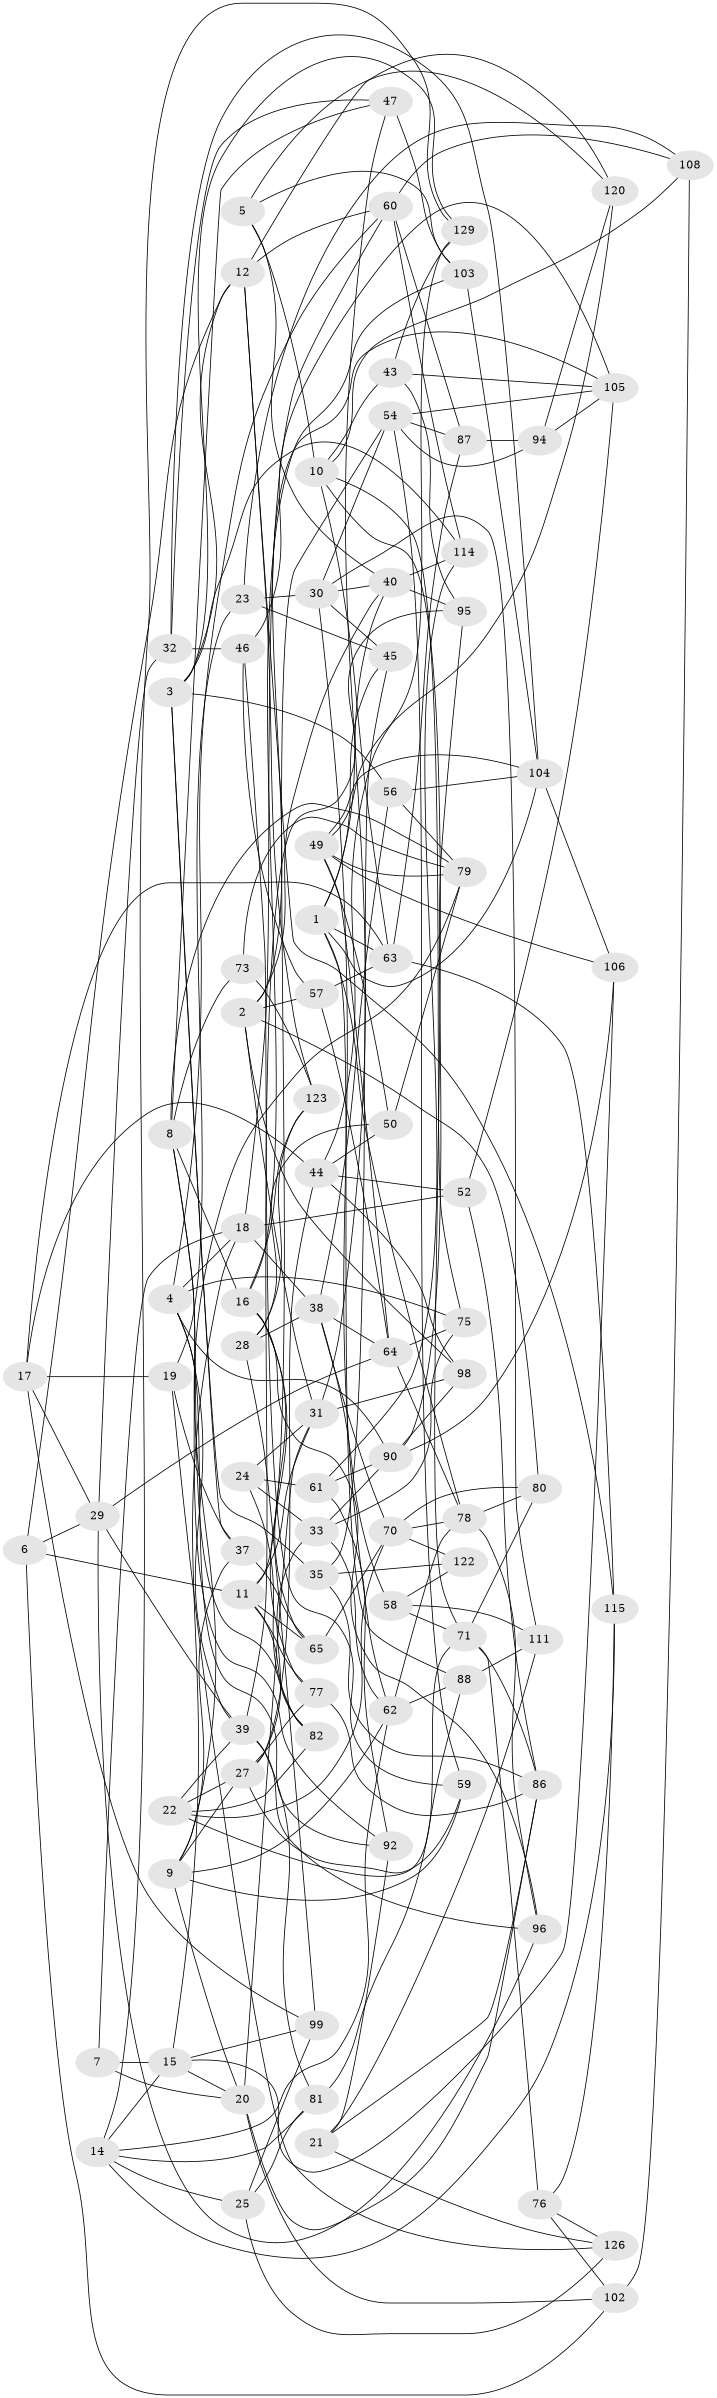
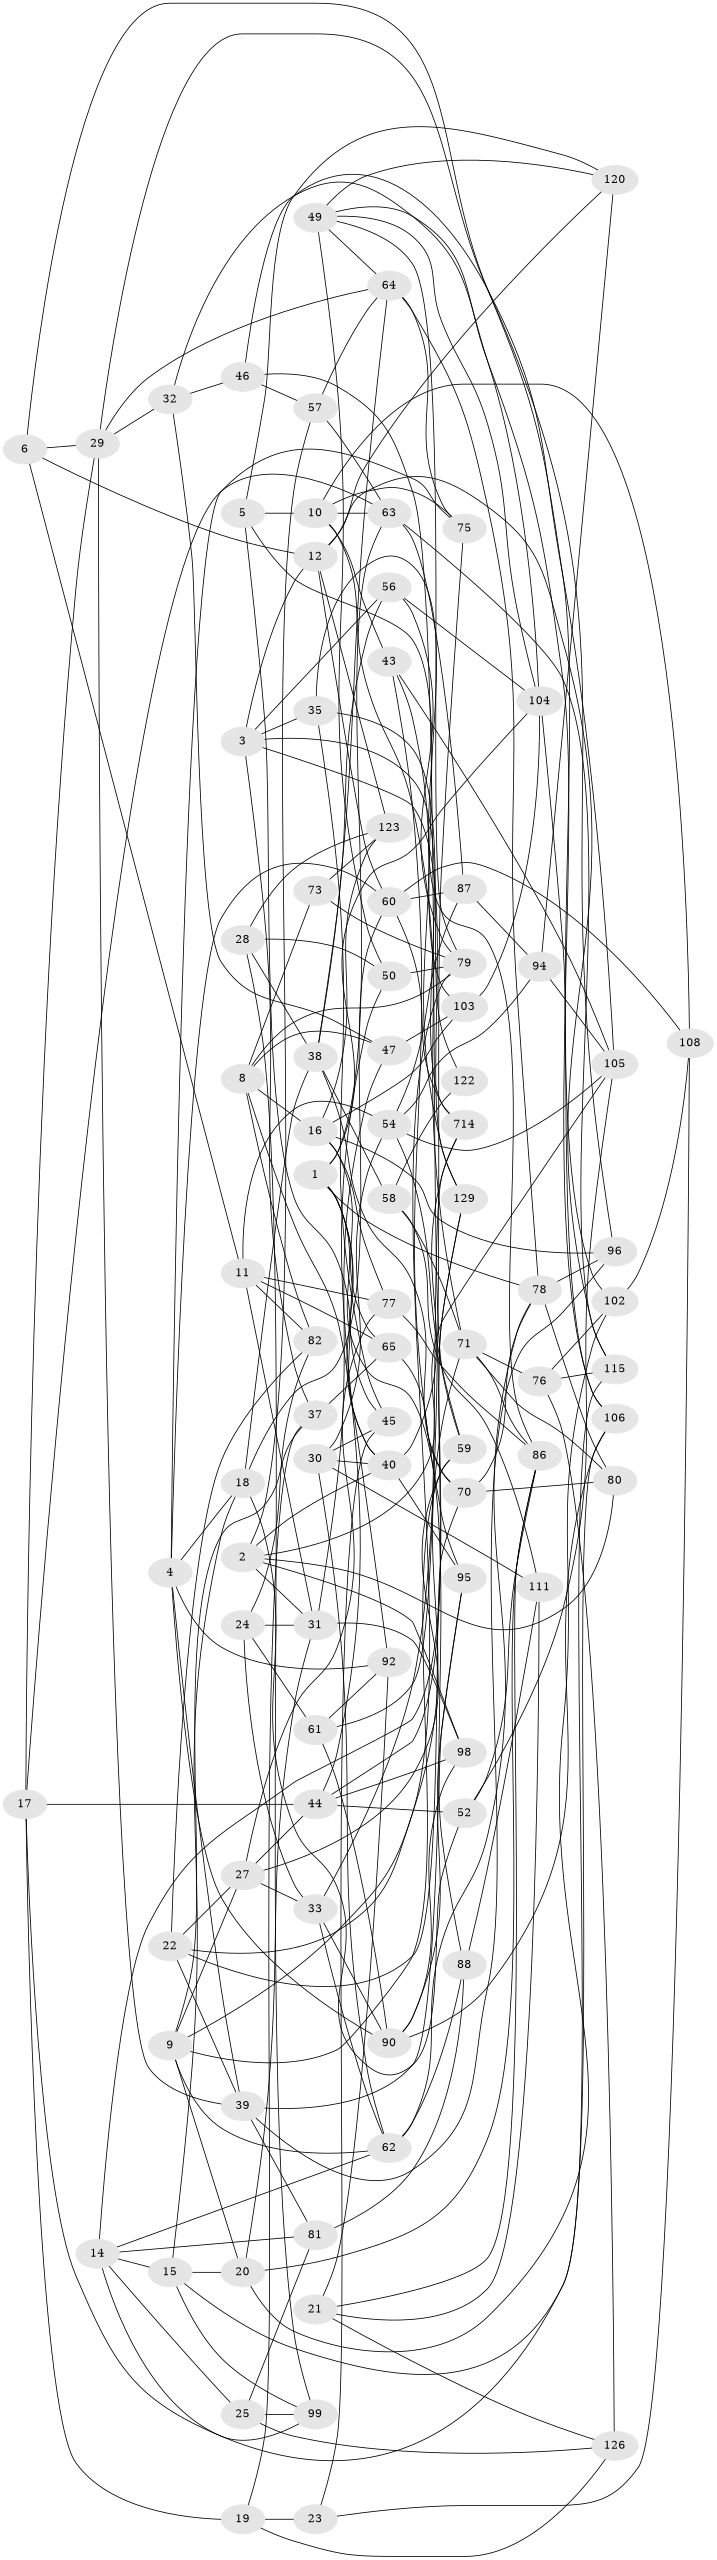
(465, 553) -> (465, 1125)
(280, 597) -> none
(424, 1545) -> none
(98, 2063) -> none
